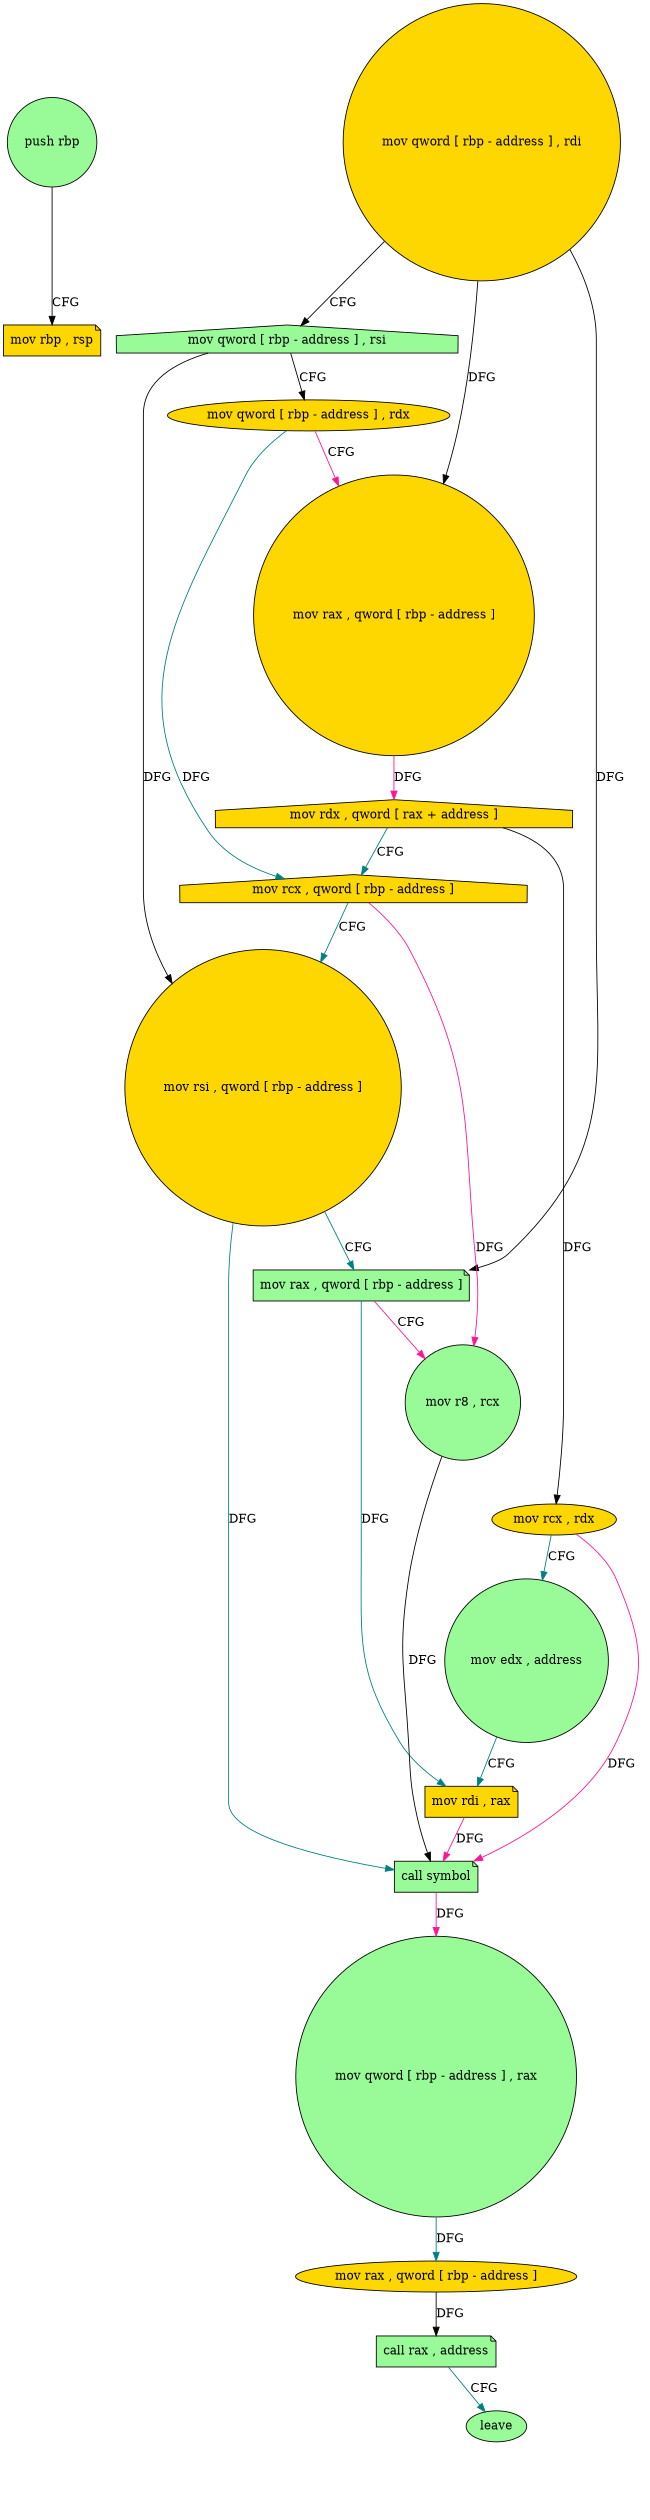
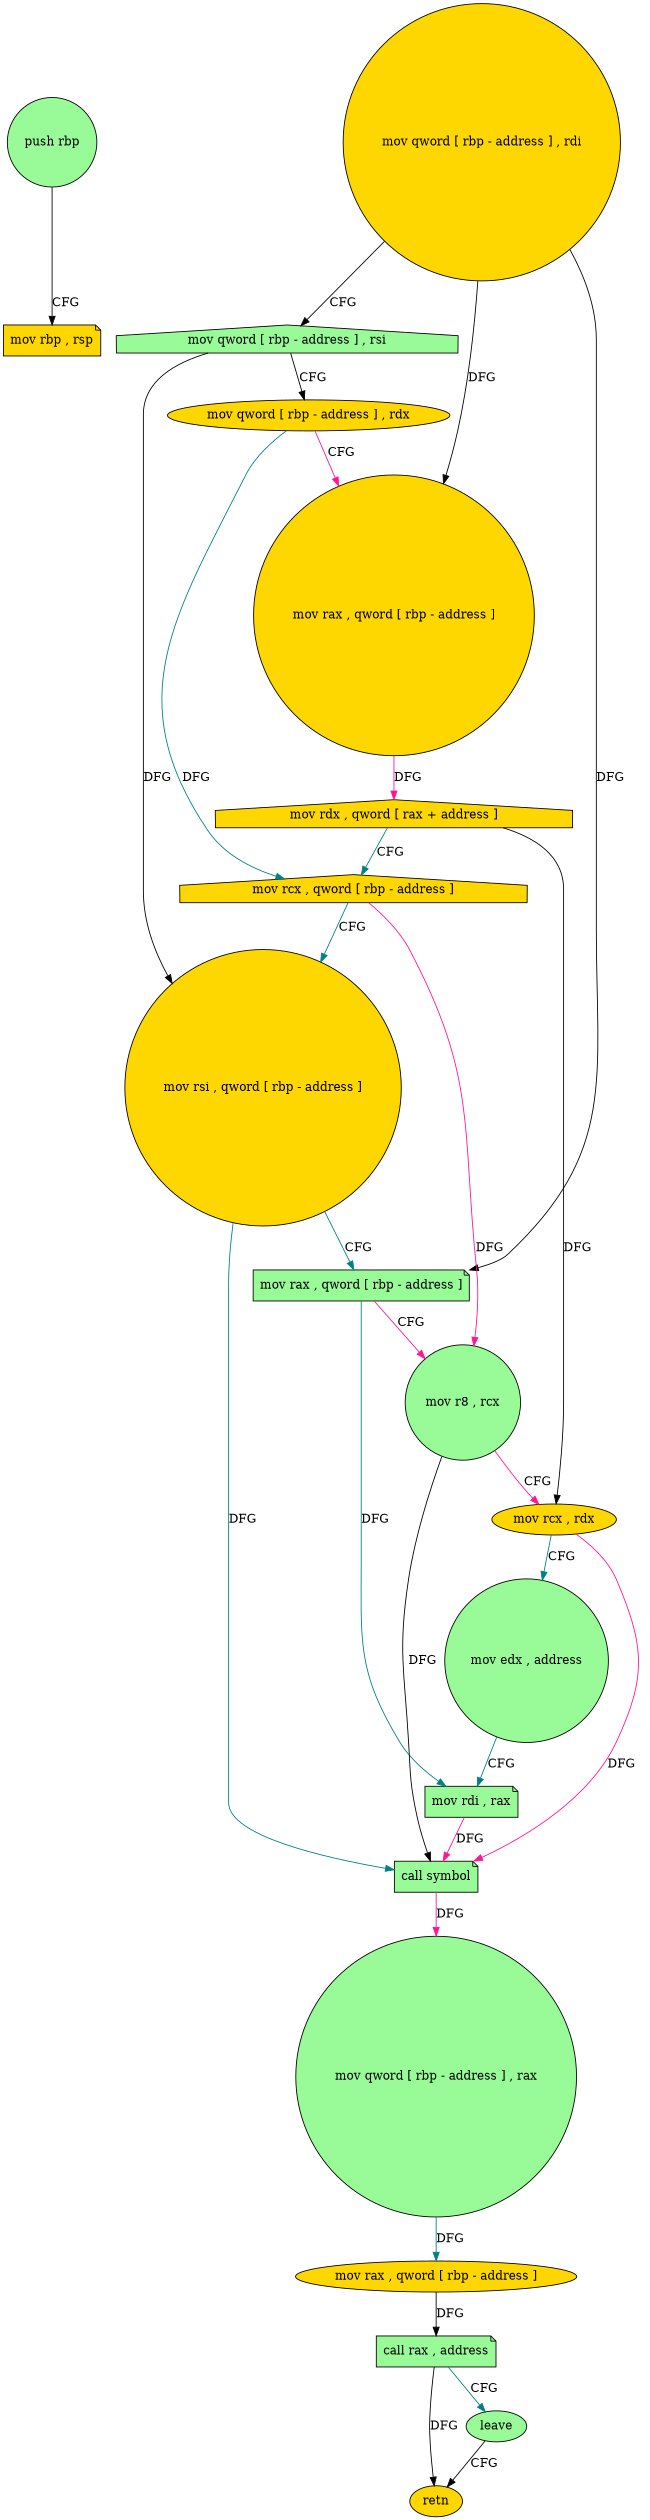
none -> (513, 1475)
(471, 1802) -> (471, 1802)
none -> (436, 2501)
